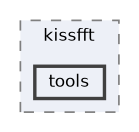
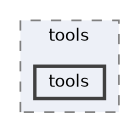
(70, 37) -> (70, 37)
